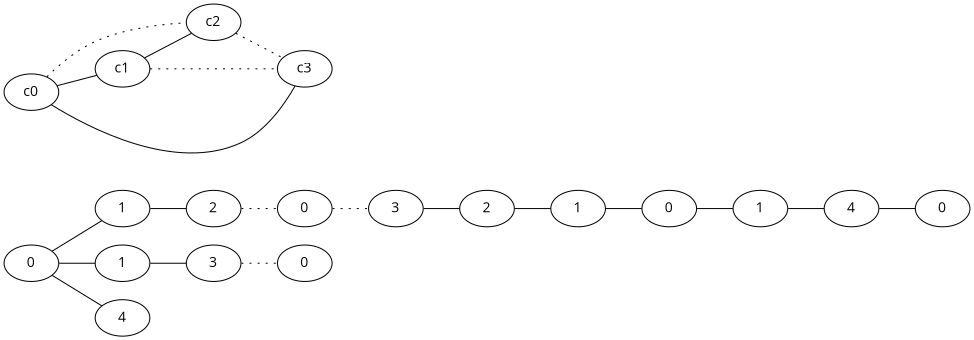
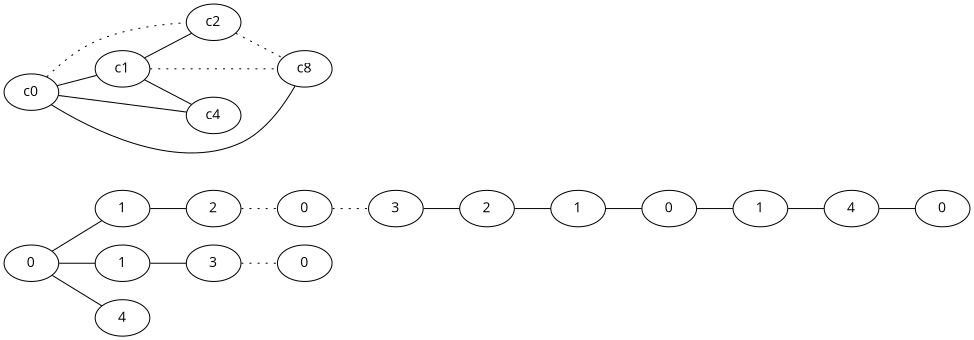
(305, 69) -> (305, 69)
none -> (214, 115)
